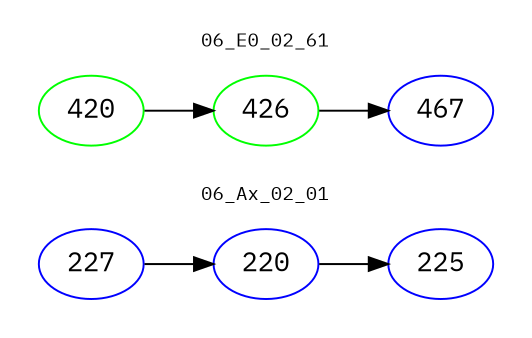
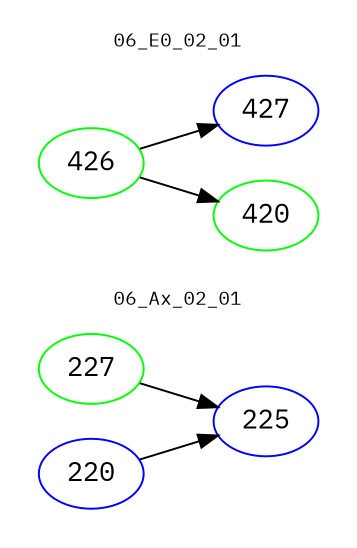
(266, 42) -> (179, 42)
(169, 111) -> (169, 186)
(441, 111) -> (266, 111)
(91, 264) -> (91, 369)
(169, 264) -> (169, 392)
